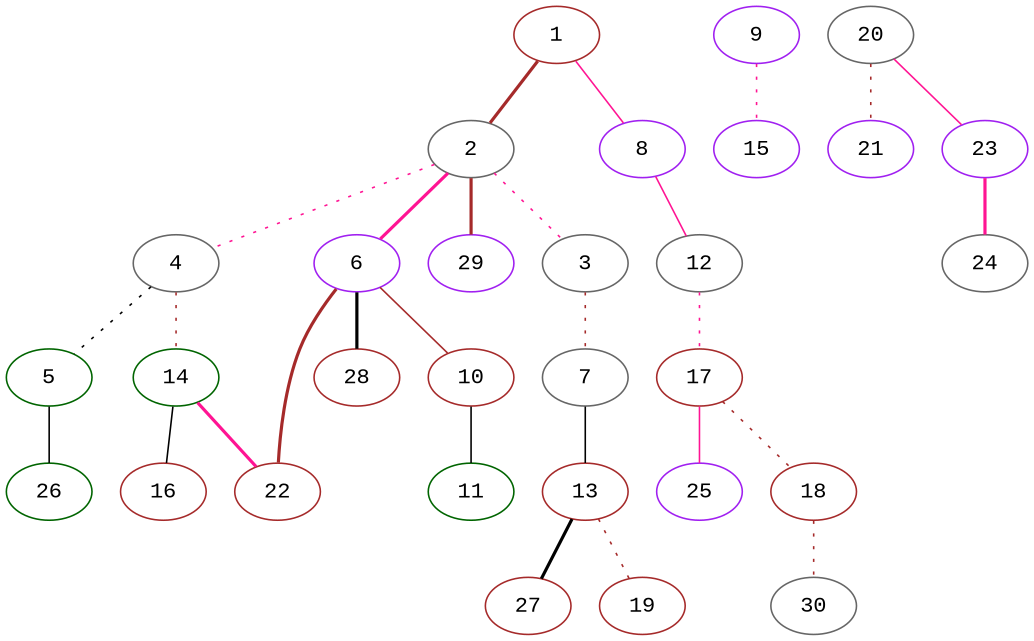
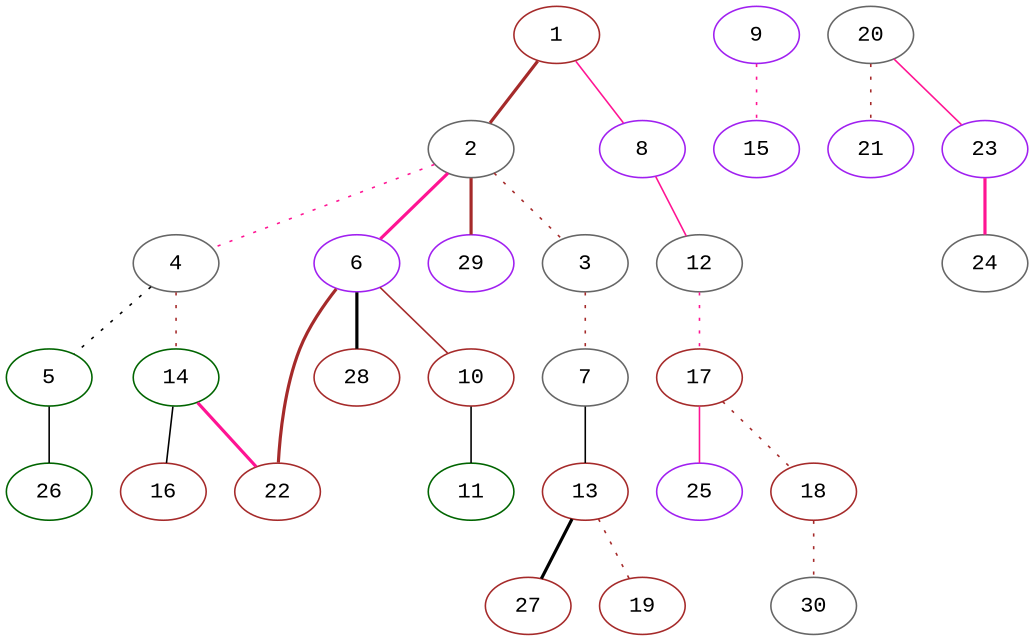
(528, 206) -> (528, 206)
